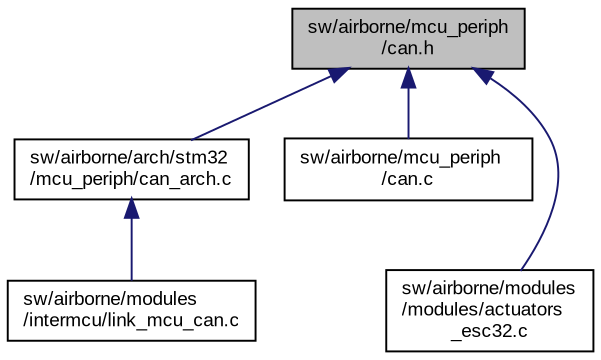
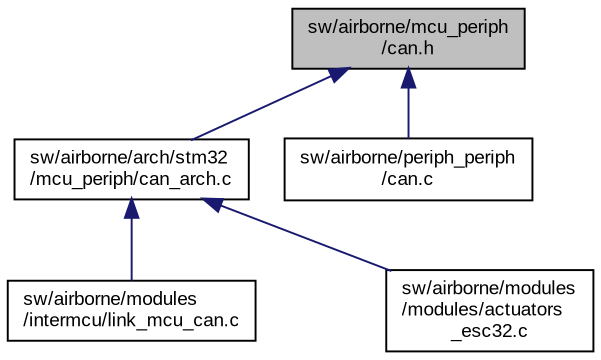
(557, 166) -> (306, 238)
(409, 169) -> (409, 169)
